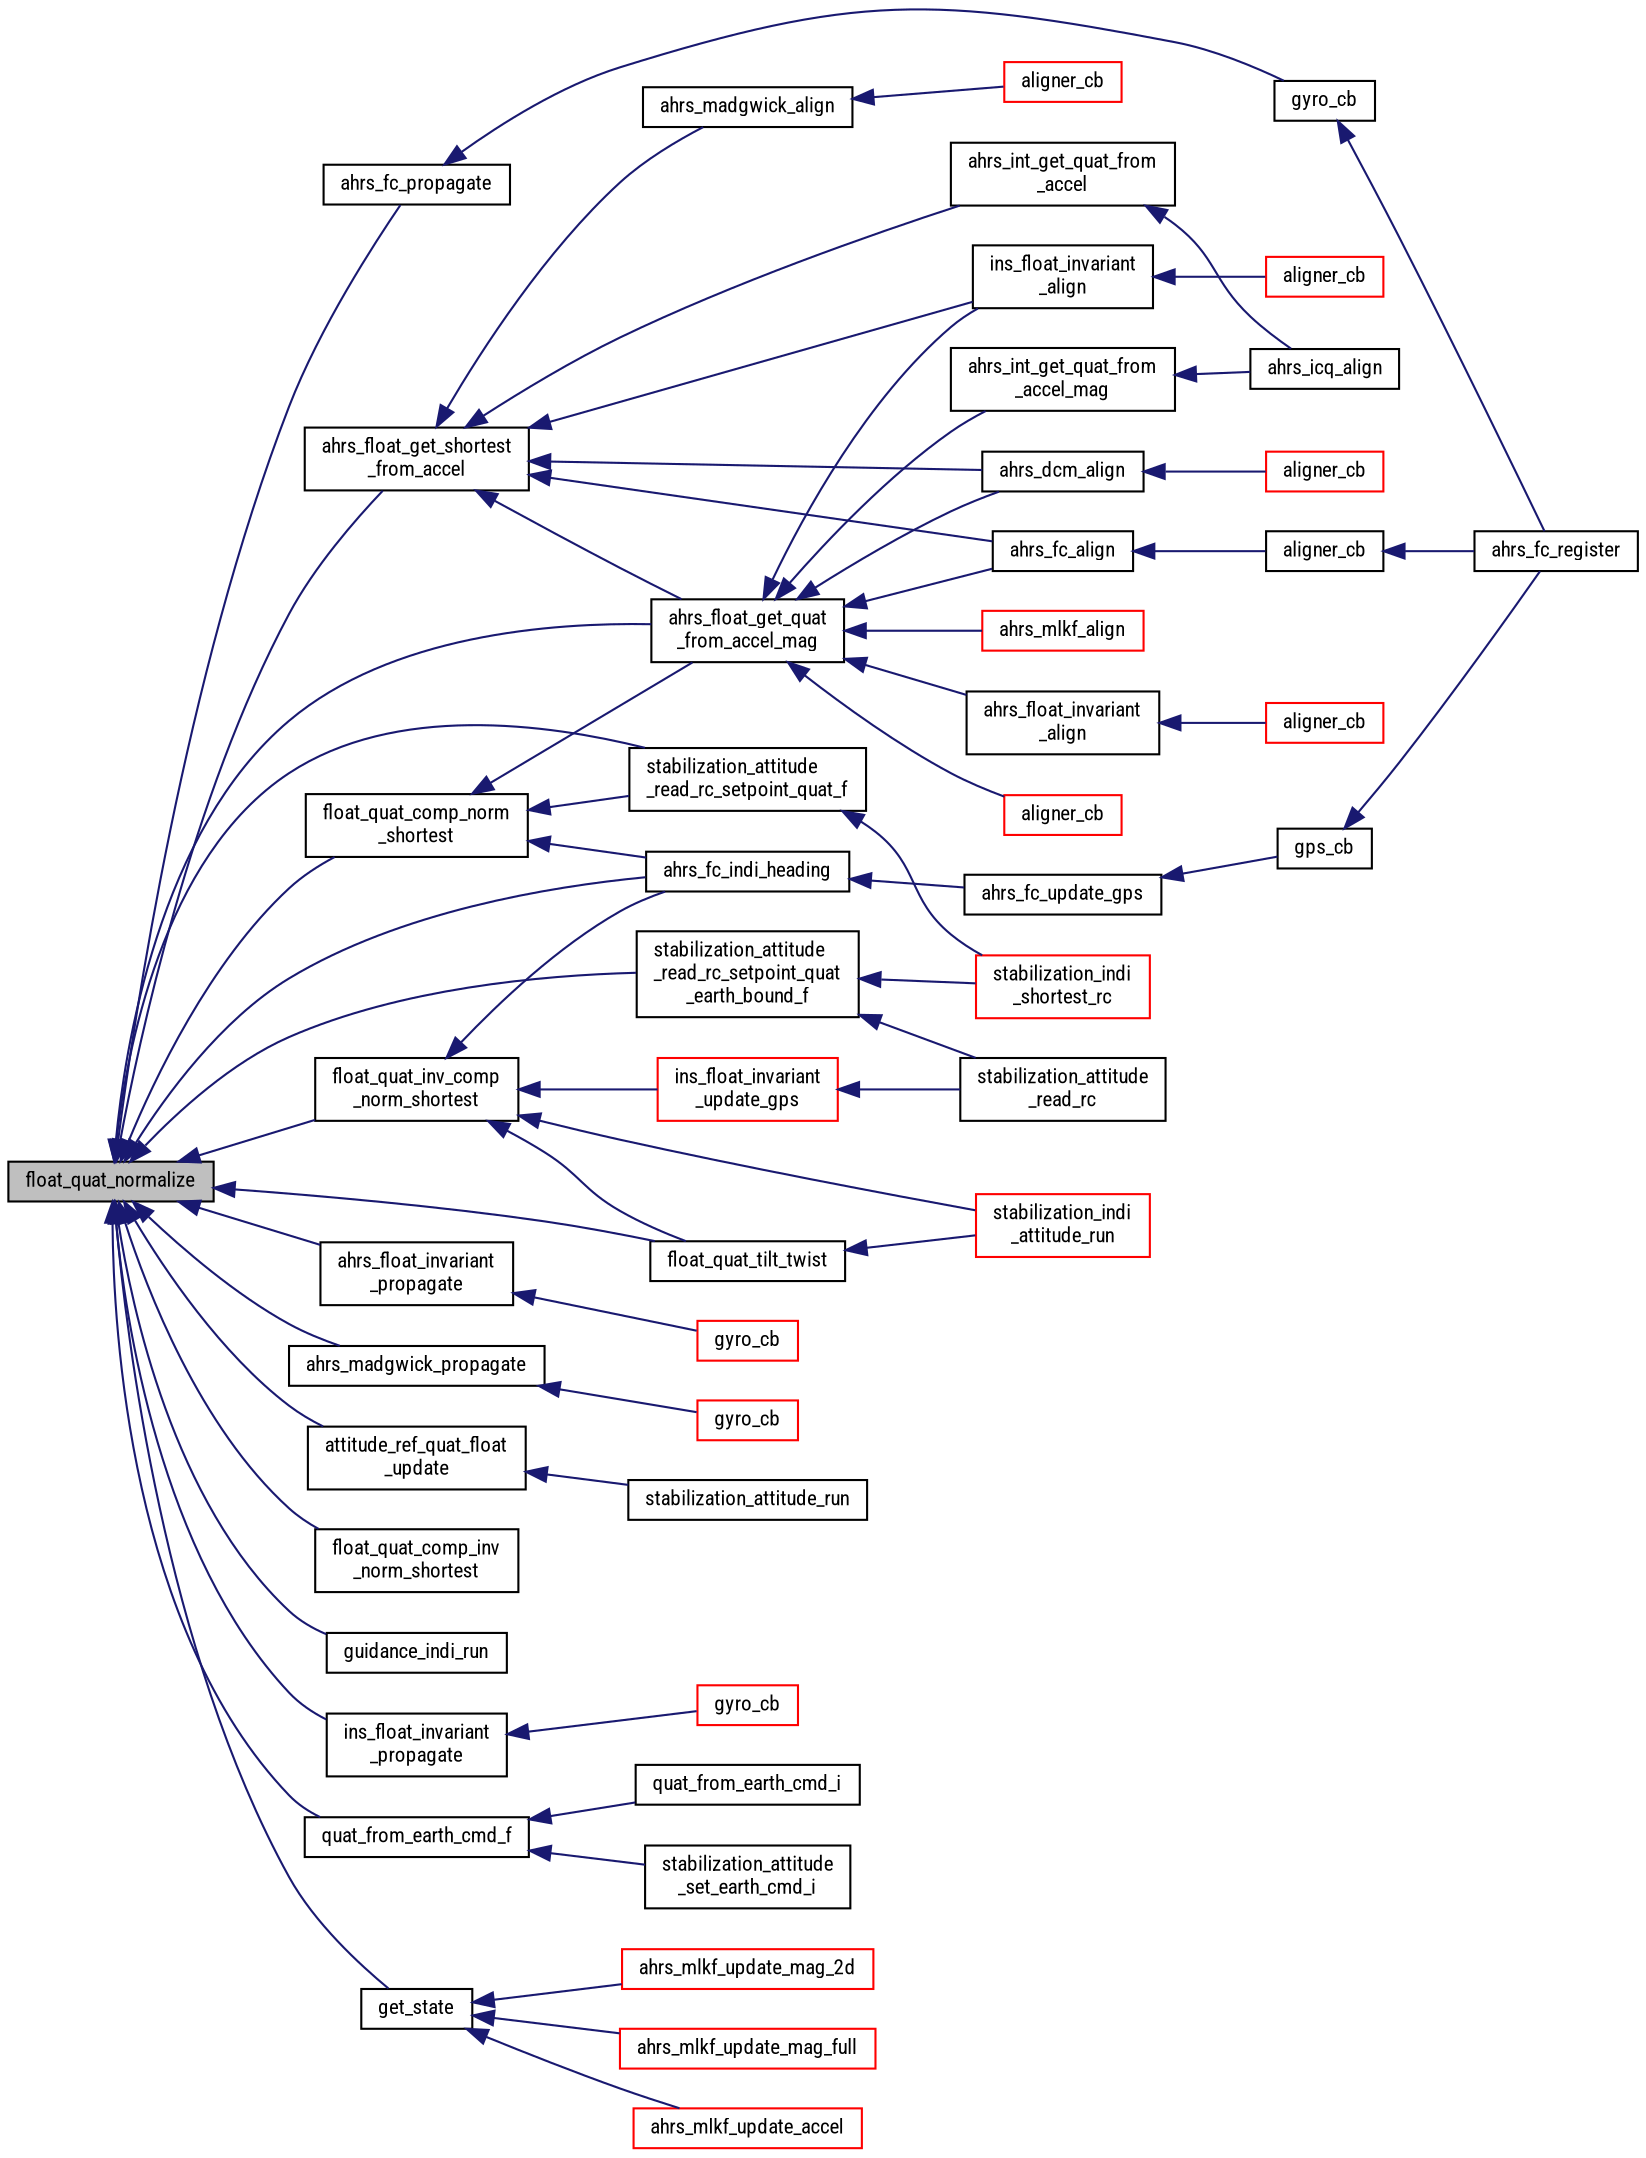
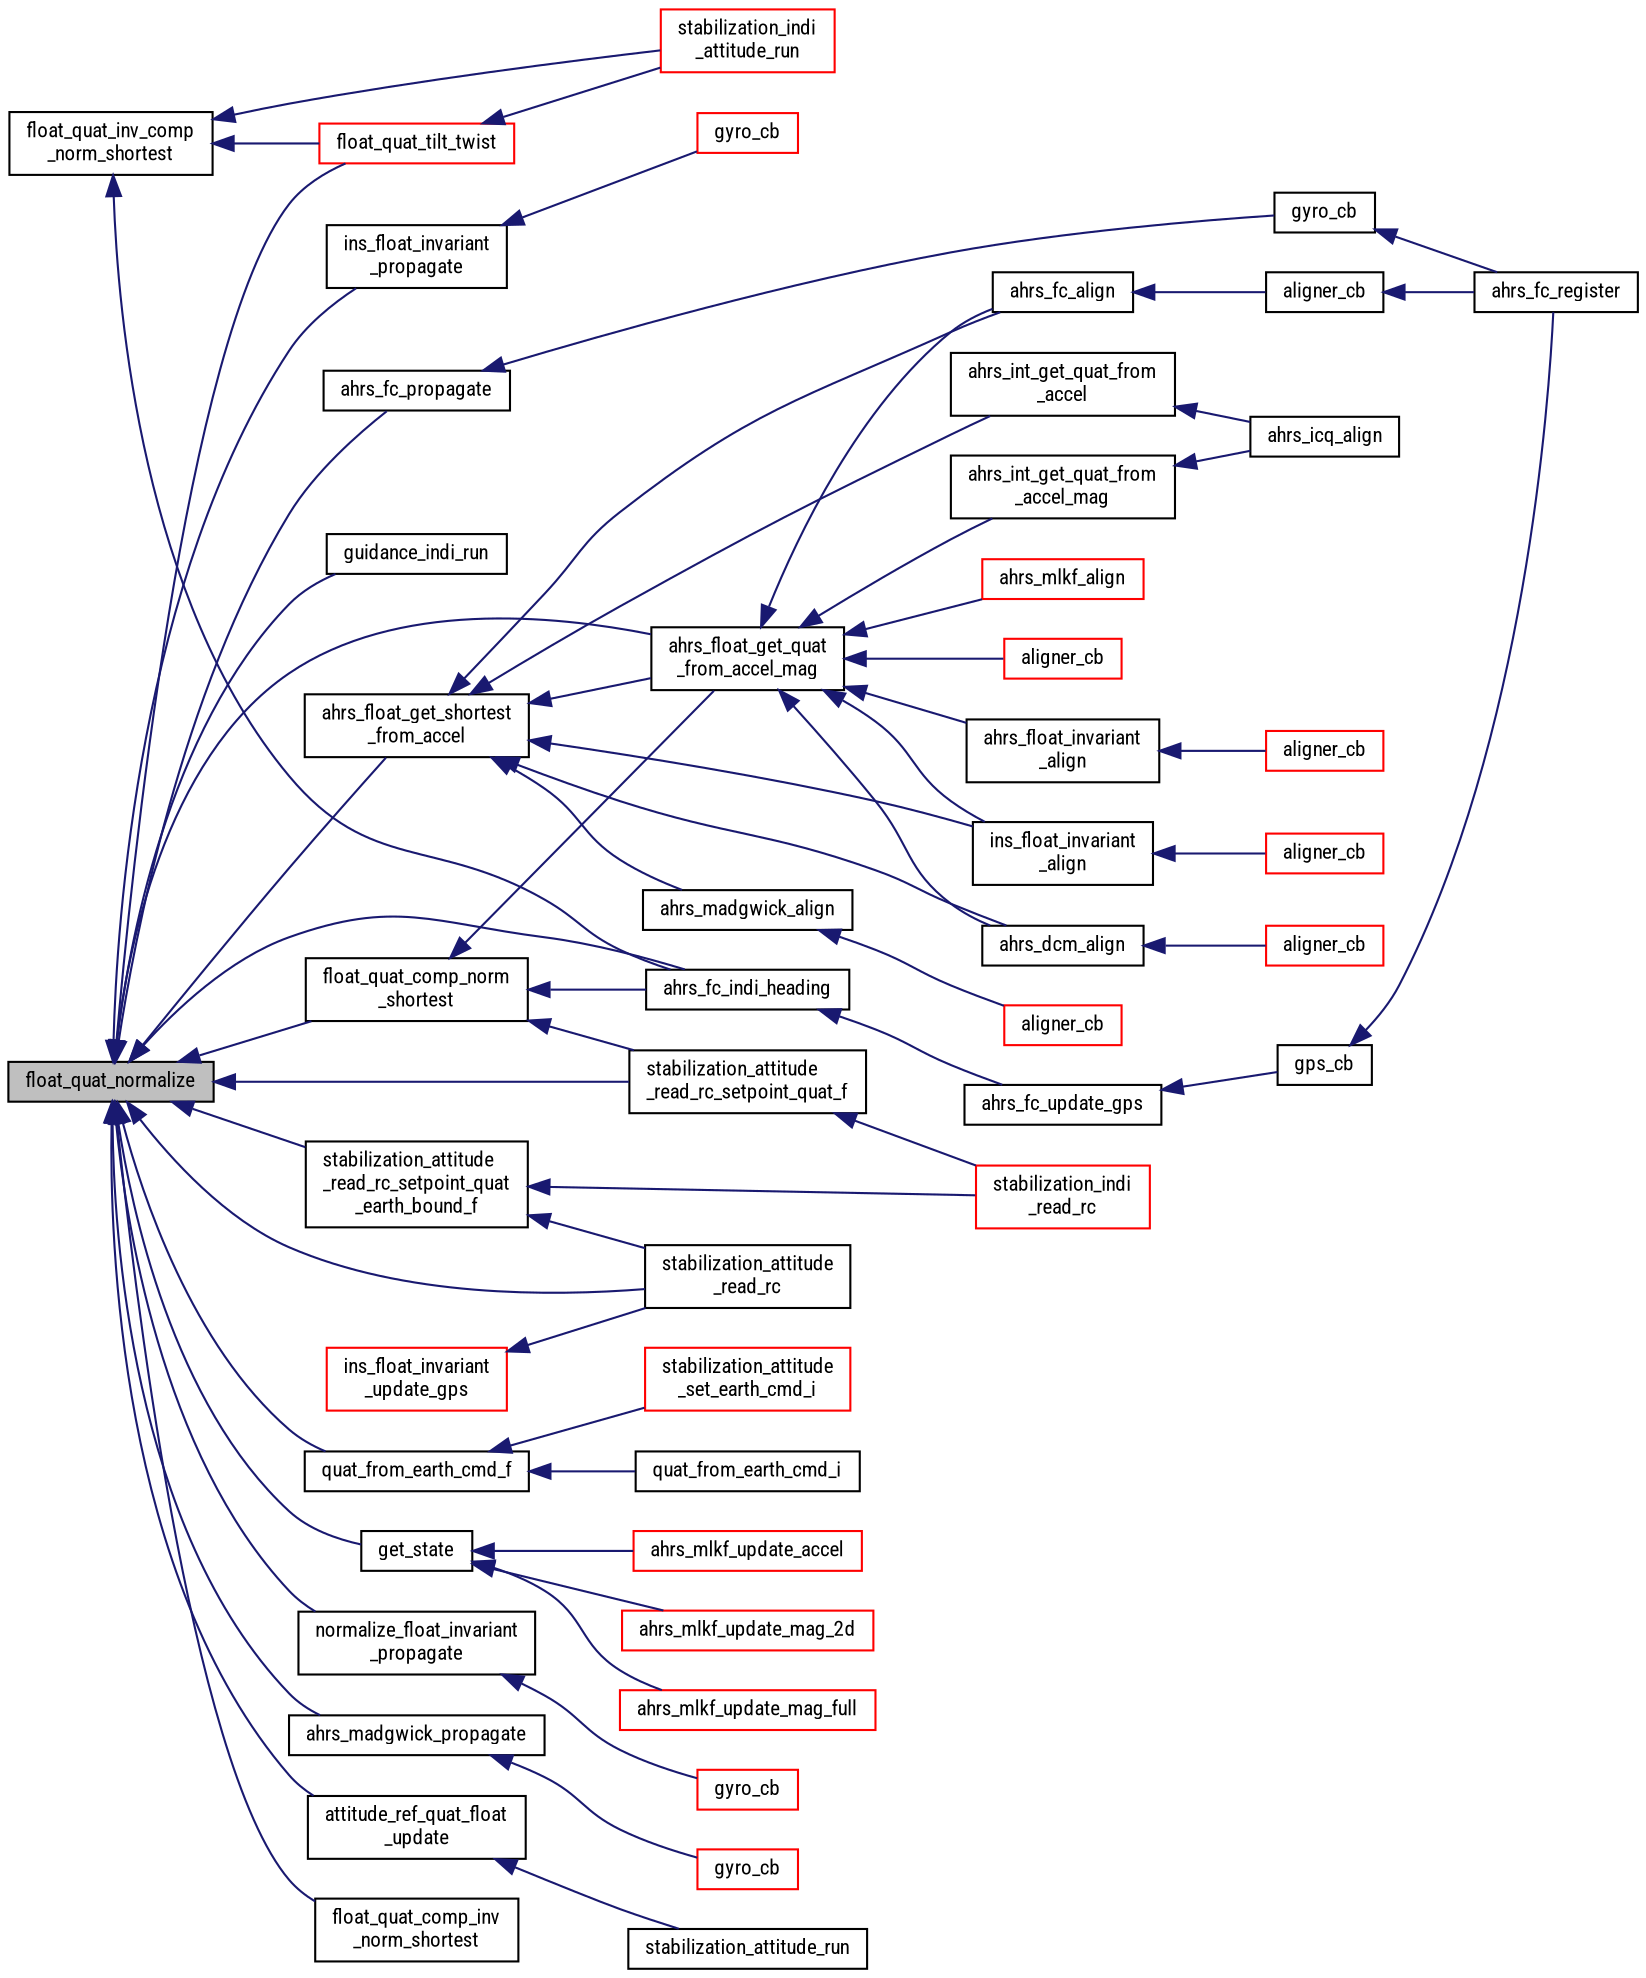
(1063, 987) -> (1063, 1197)
(599, 1089) -> none
(257, 1138) -> (367, 1272)
(748, 1261) -> (417, 143)
(417, 1274) -> (417, 1643)
(748, 1877) -> (748, 1379)
